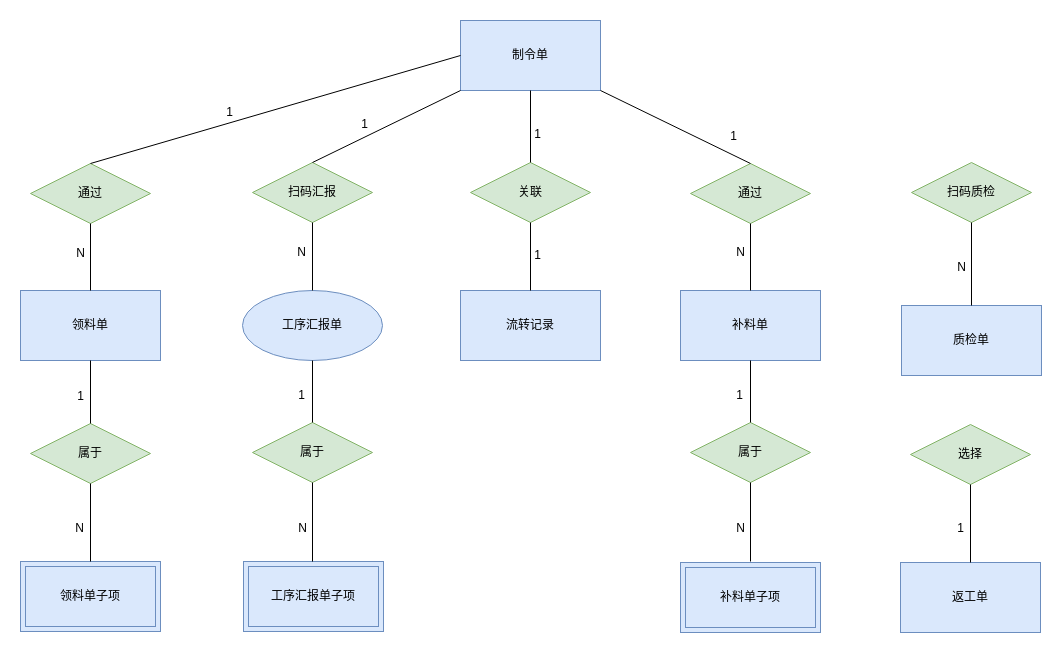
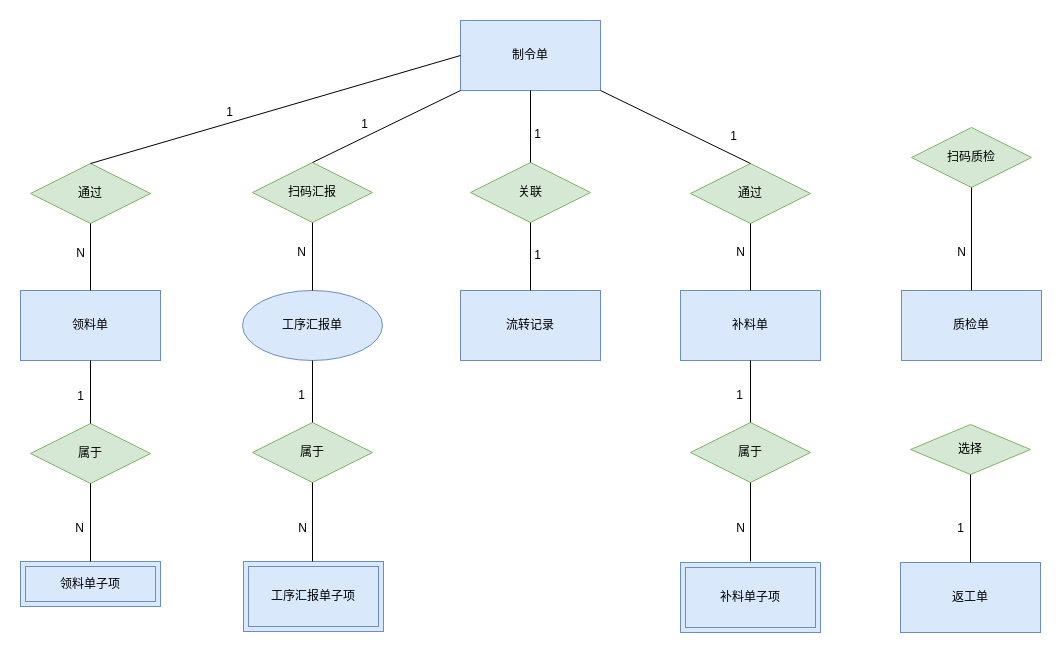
(972, 193) -> (972, 158)
(972, 341) -> (972, 326)
(971, 455) -> (971, 450)
(91, 597) -> (91, 584)
